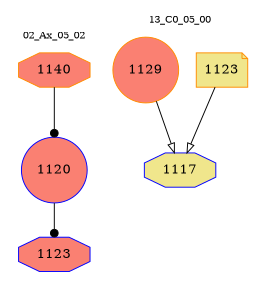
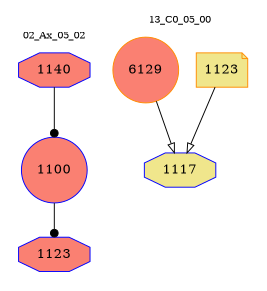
(54, 70) -> (54, 70)
(146, 70) -> (146, 70)
(54, 170) -> (54, 170)
